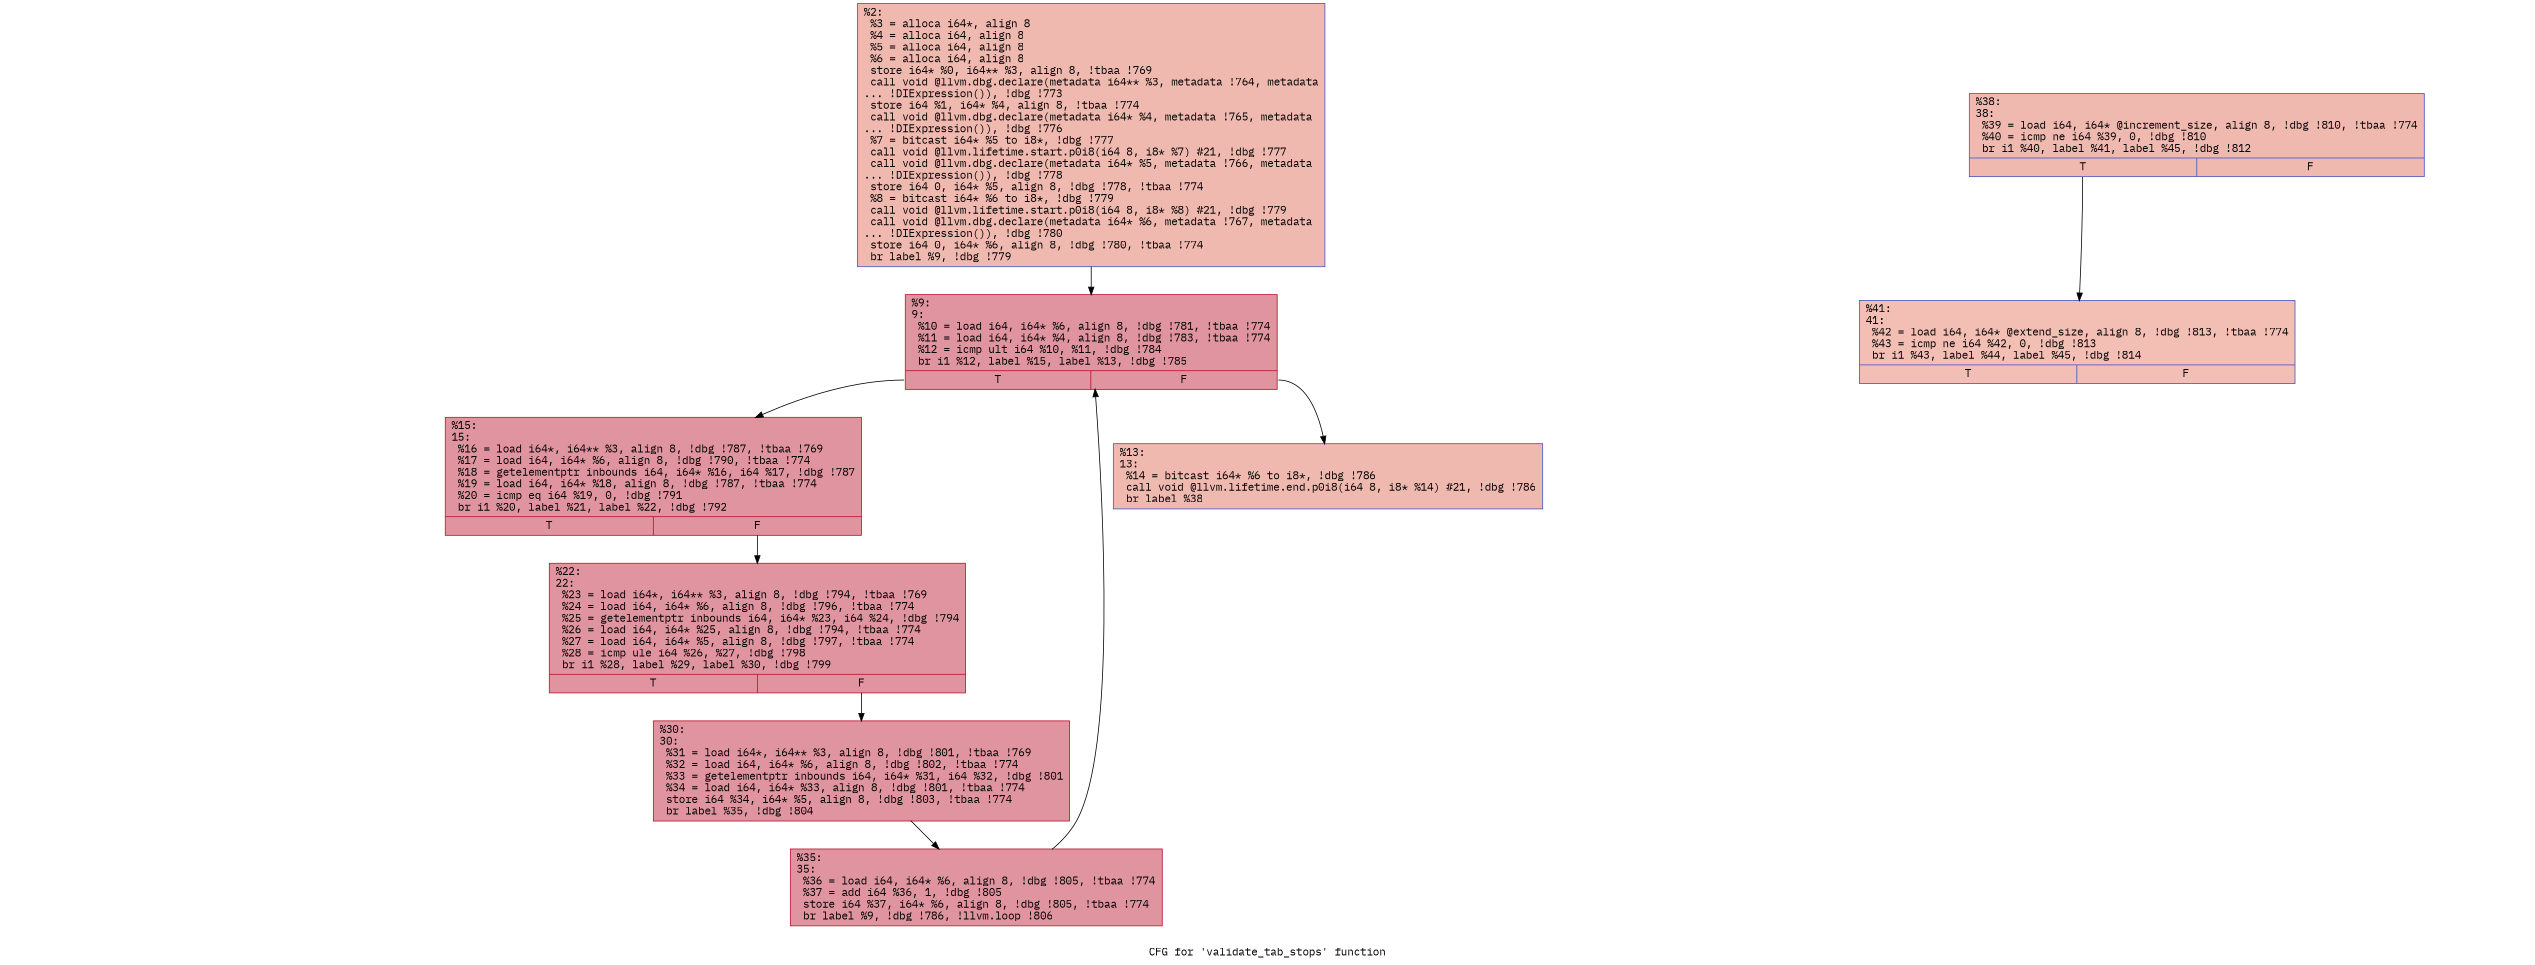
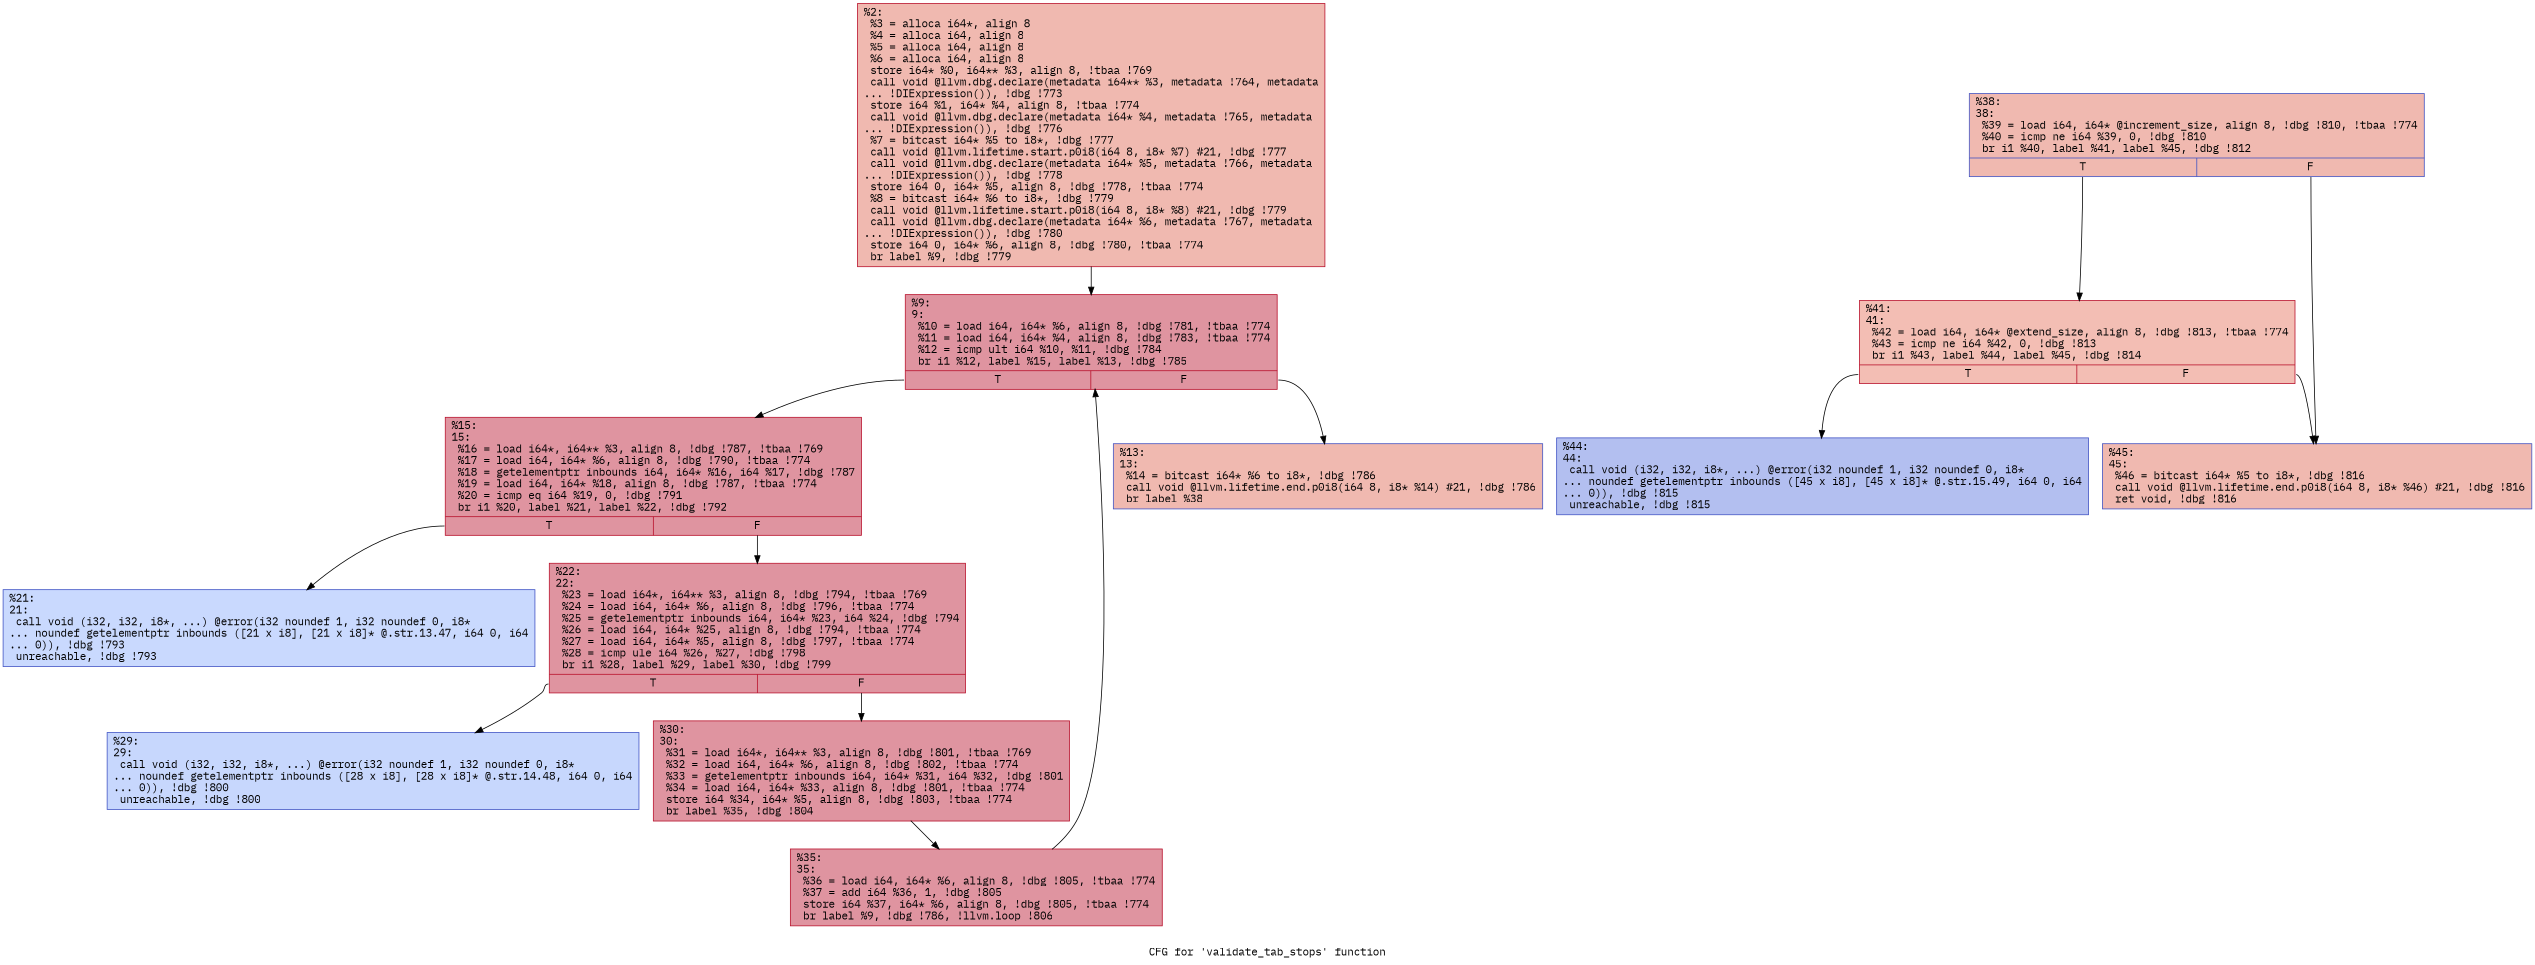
(1091, 135) -> (1091, 135)
(2077, 342) -> (2077, 342)
none -> (1823, 476)
none -> (2317, 476)
none -> (269, 628)
none -> (373, 771)
